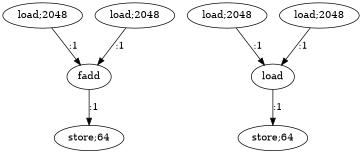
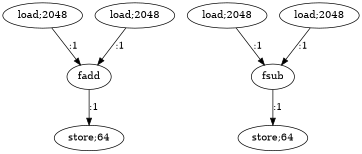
(273, 77) -> (273, 77)
